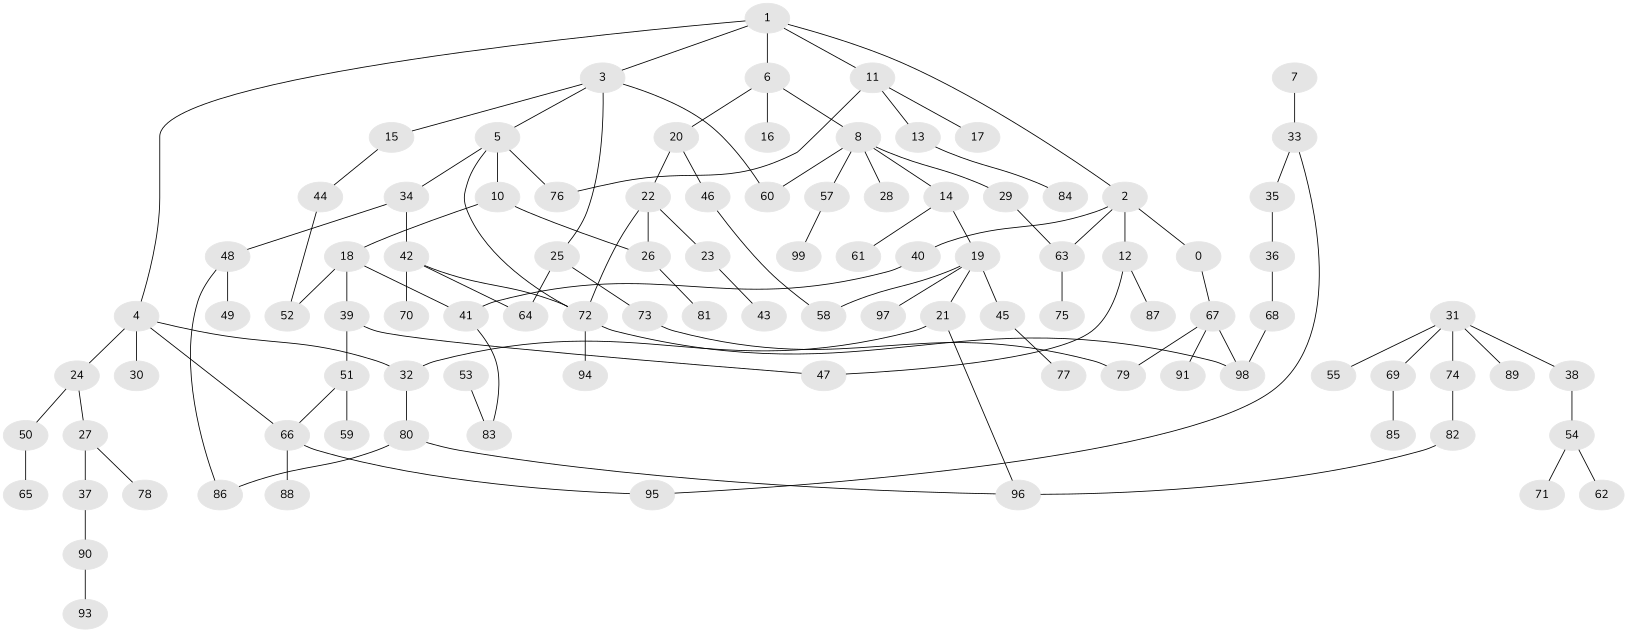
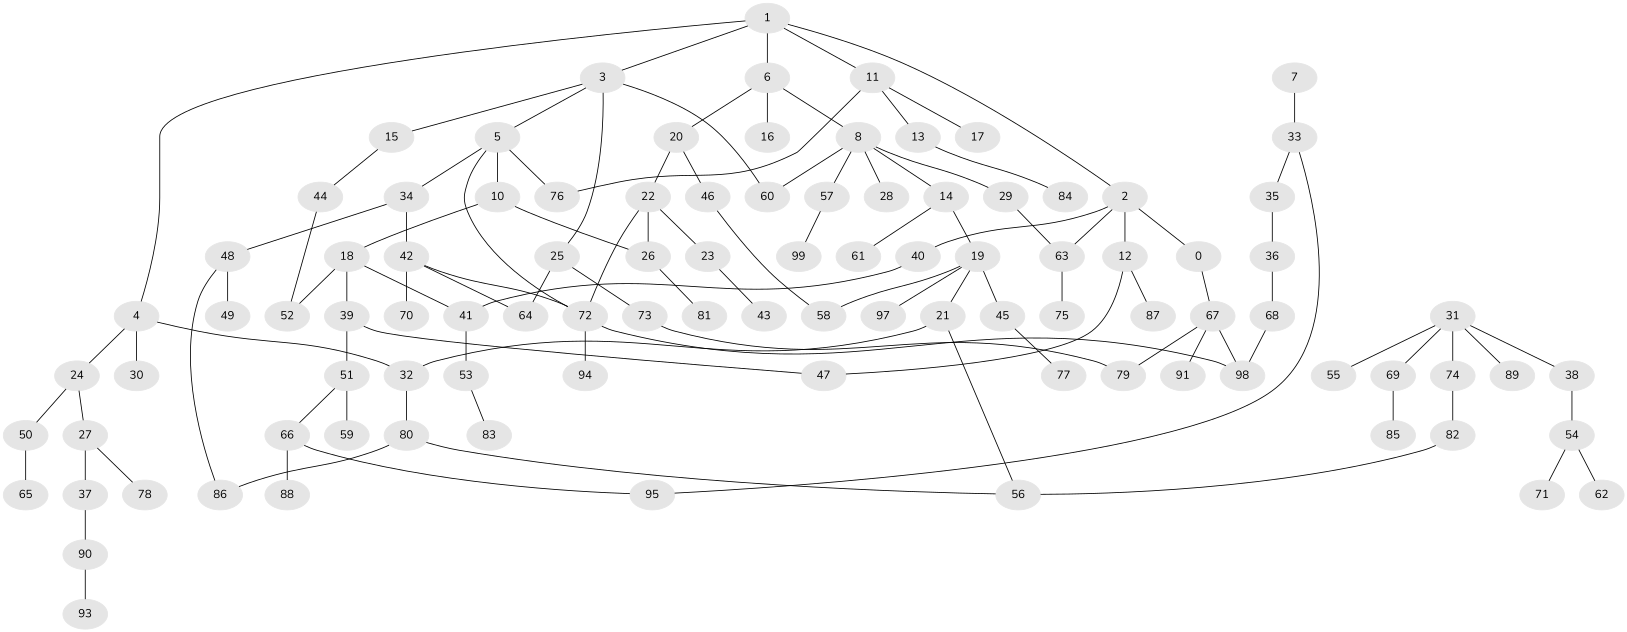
(498, 373) -> (466, 349)
(212, 376) -> none
(1018, 495) -> (1018, 495)
